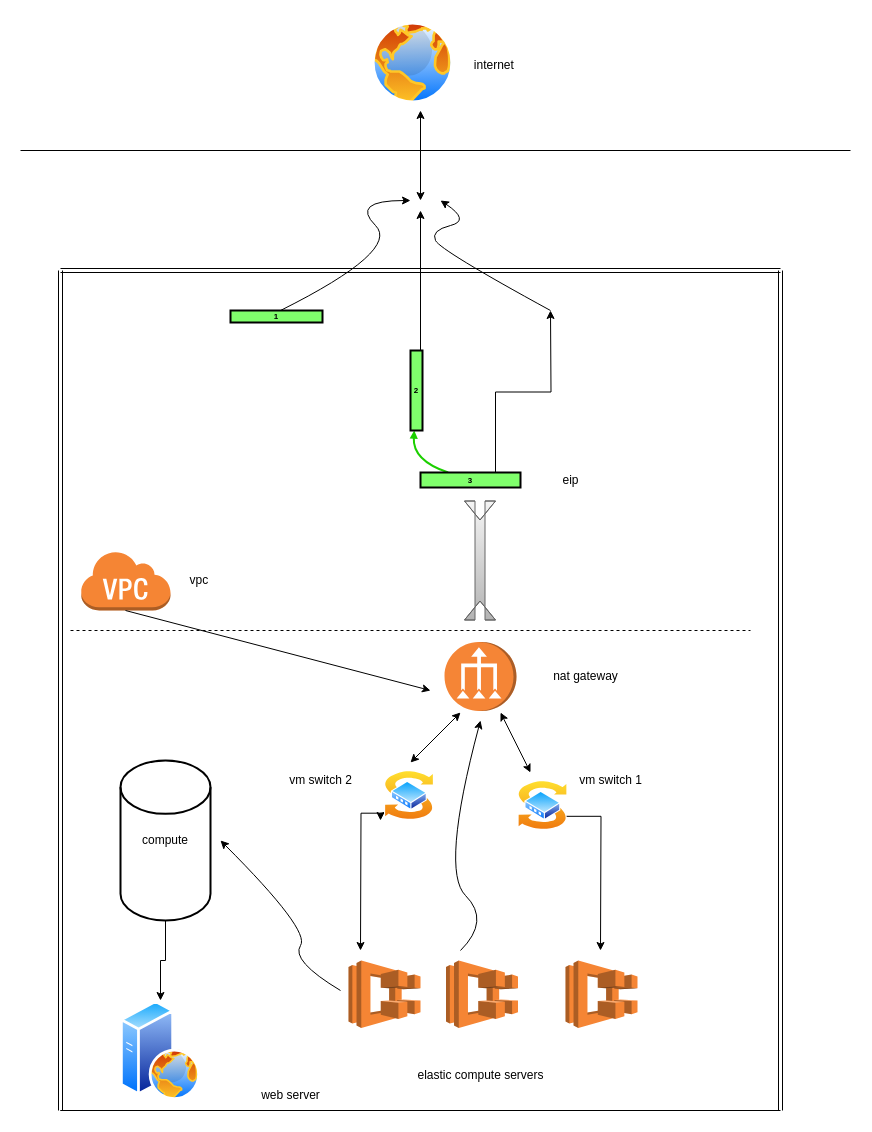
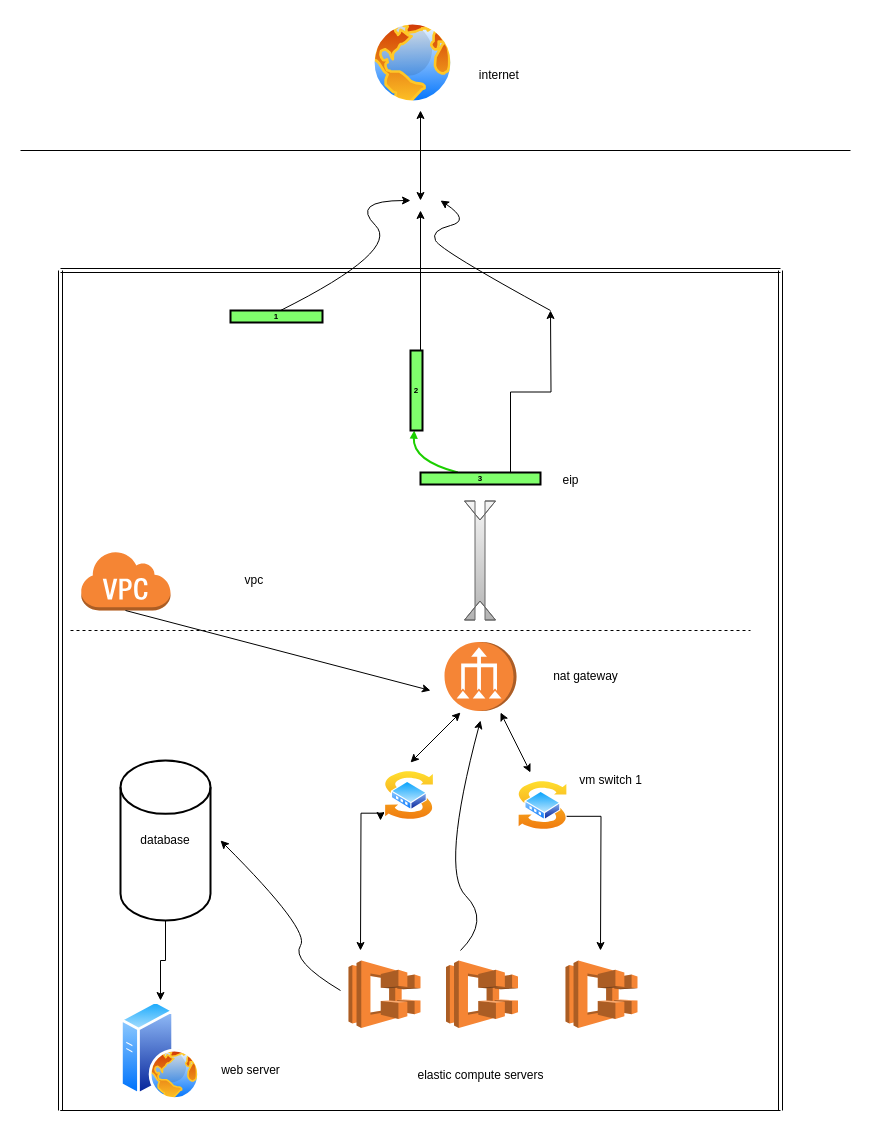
(496, 66) -> (501, 76)
(471, 480) -> (481, 479)
(201, 581) -> (256, 581)
(321, 781) -> none
(166, 841) -> (166, 841)
(291, 1096) -> (251, 1071)
